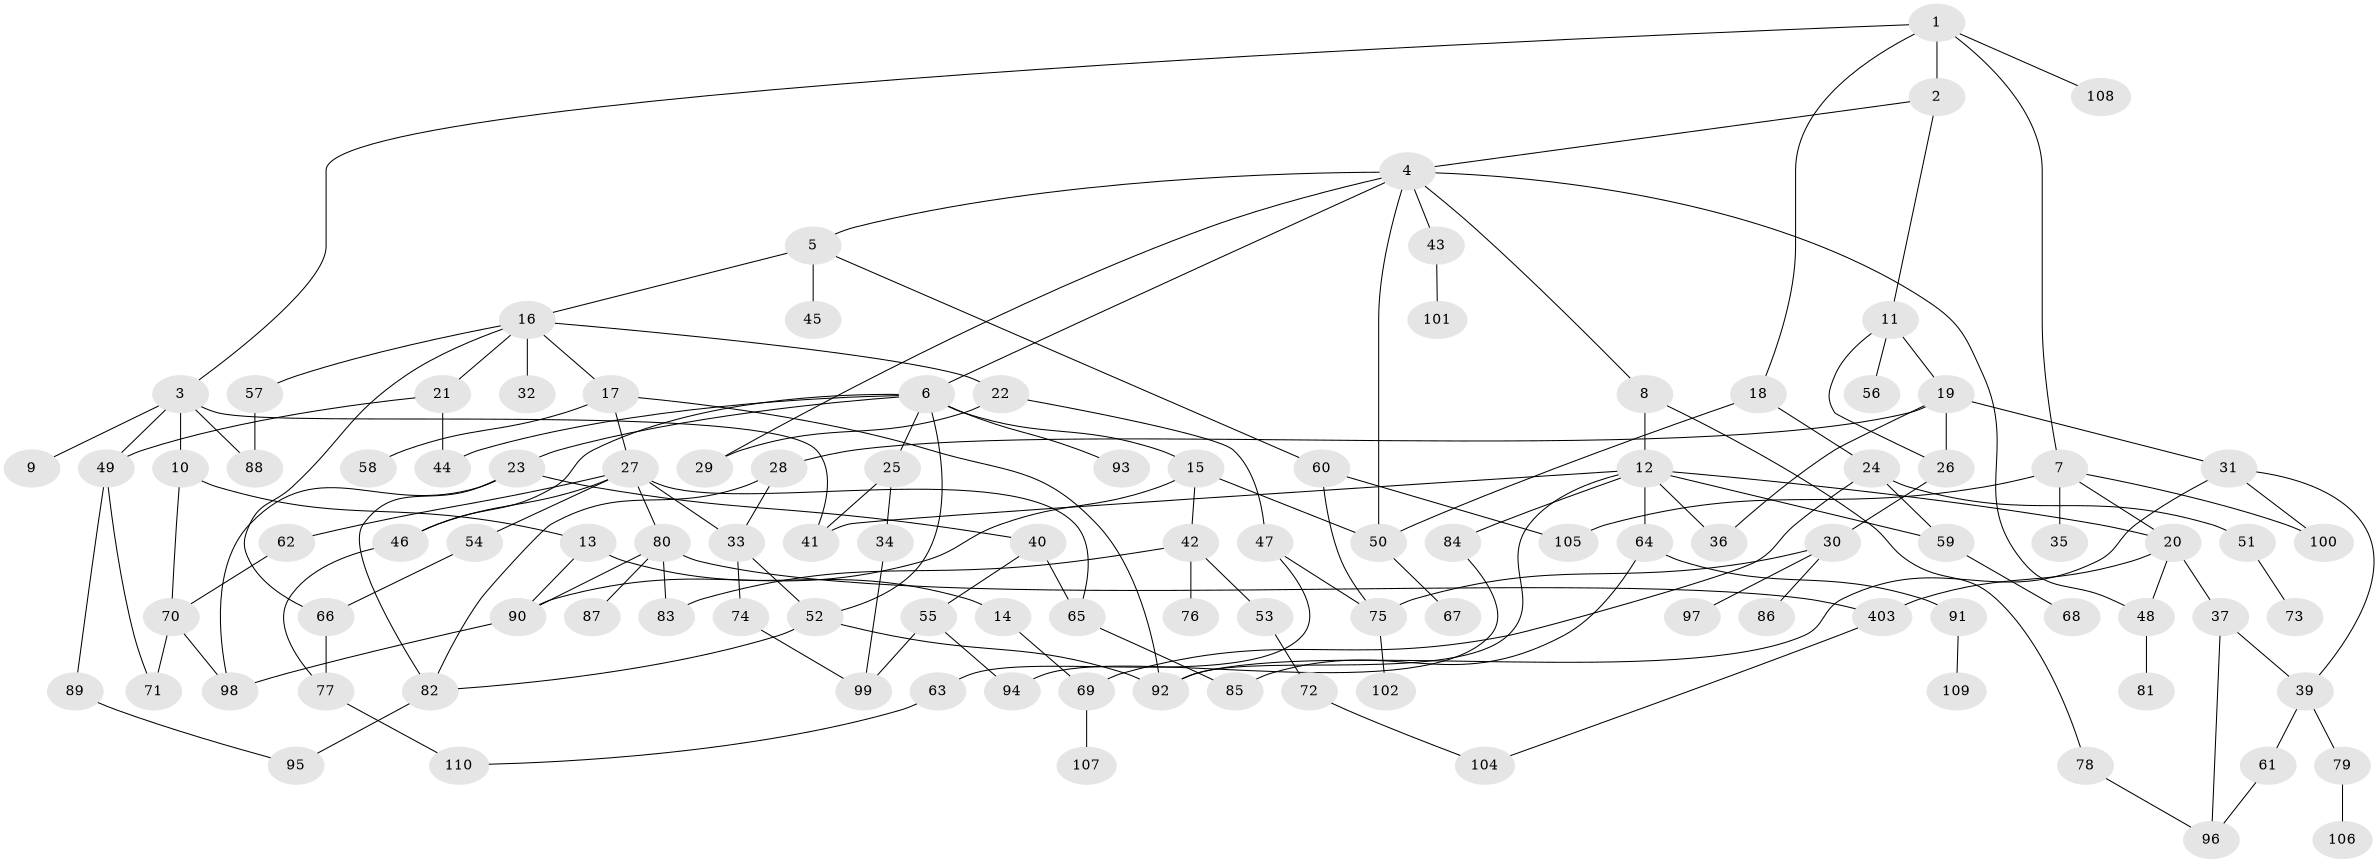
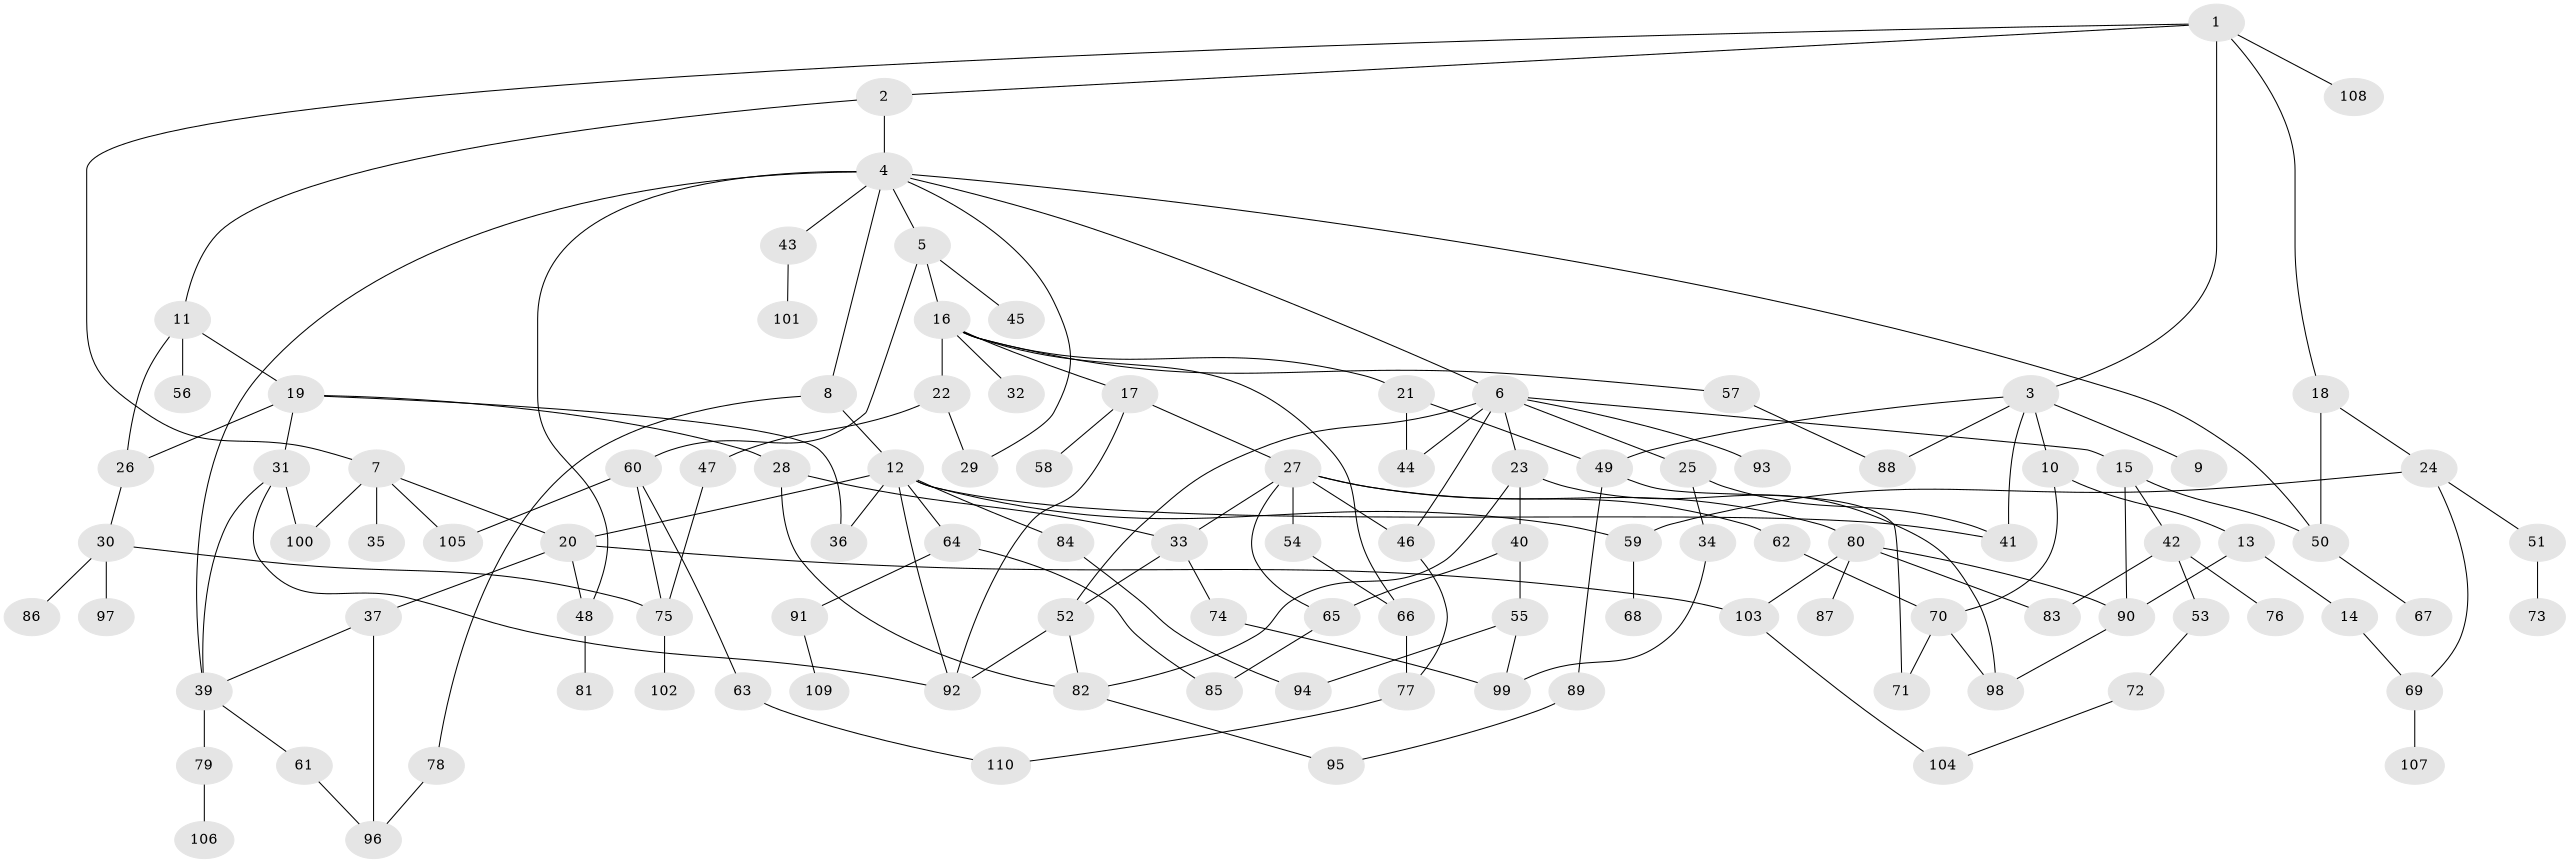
none -> (392, 273)
(1882, 617) -> (1749, 617)
(1177, 667) -> (692, 578)
